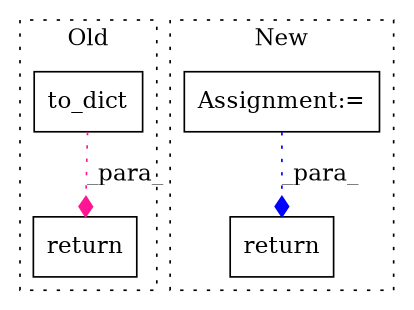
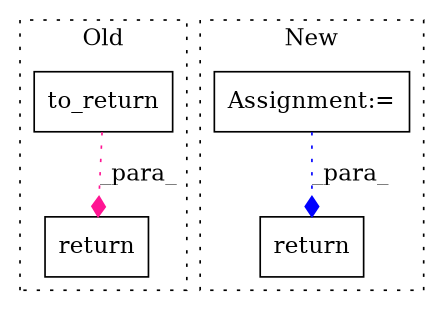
(88, 102) -> (103, 102)
